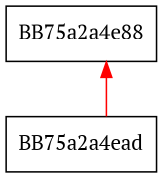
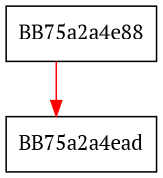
(106, 97) -> (56, 81)
